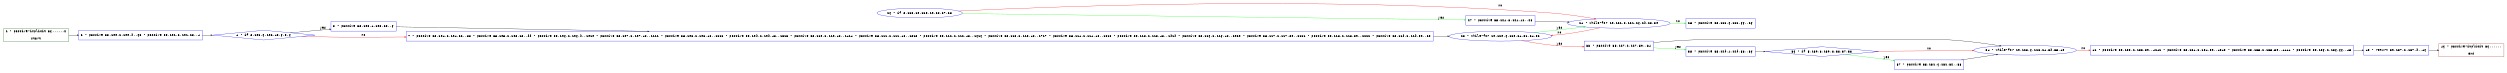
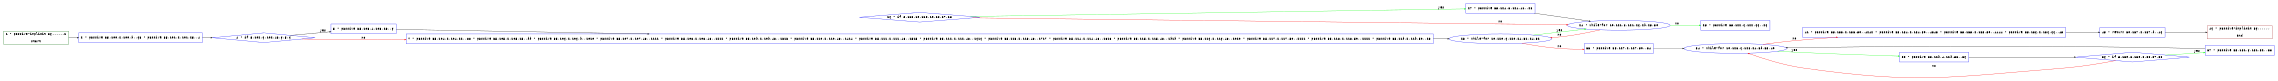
(920, 13) -> (920, 17)
(1560, 44) -> (1560, 46)
(1669, 49) -> (1838, 54)
